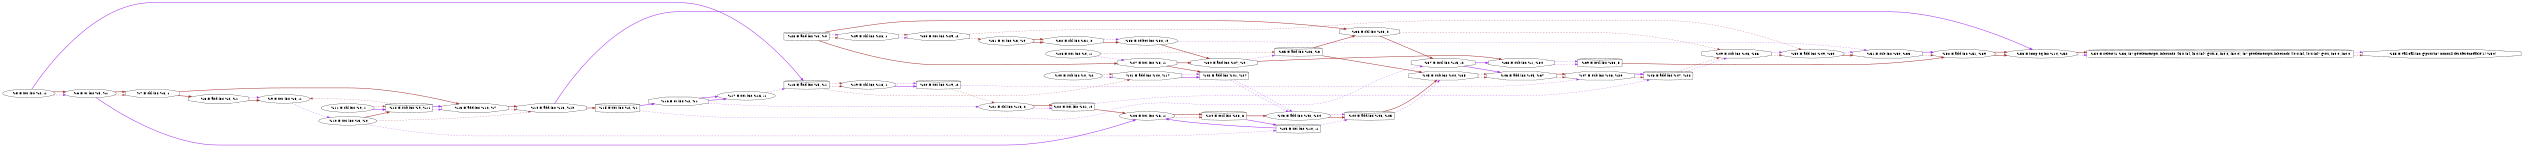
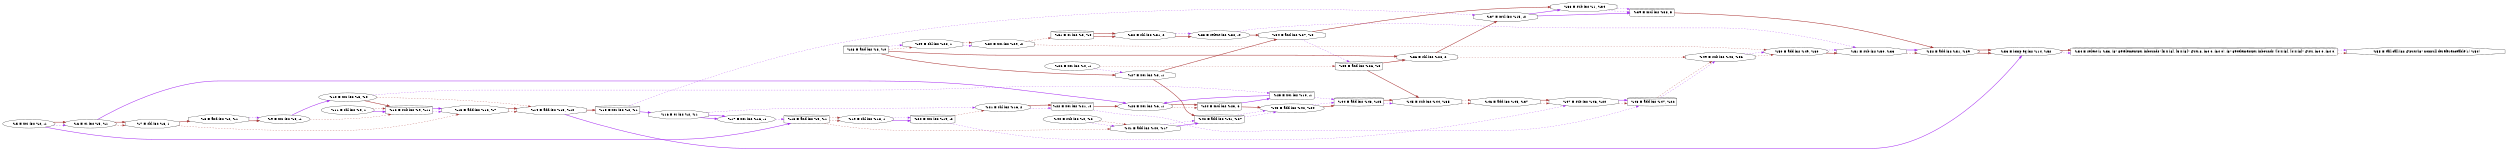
(1006, 41) -> (1072, 35)
(1481, 69) -> (1582, 15)
(319, 88) -> (318, 130)
(352, 99) -> (349, 119)
(309, 111) -> (309, 107)
